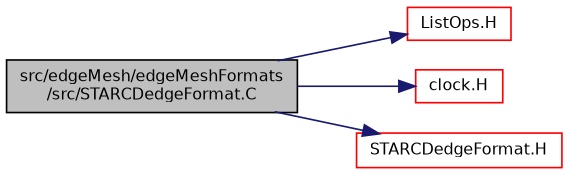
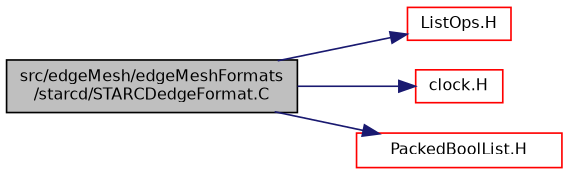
(152, 86) -> (152, 86)
(459, 150) -> (459, 150)
